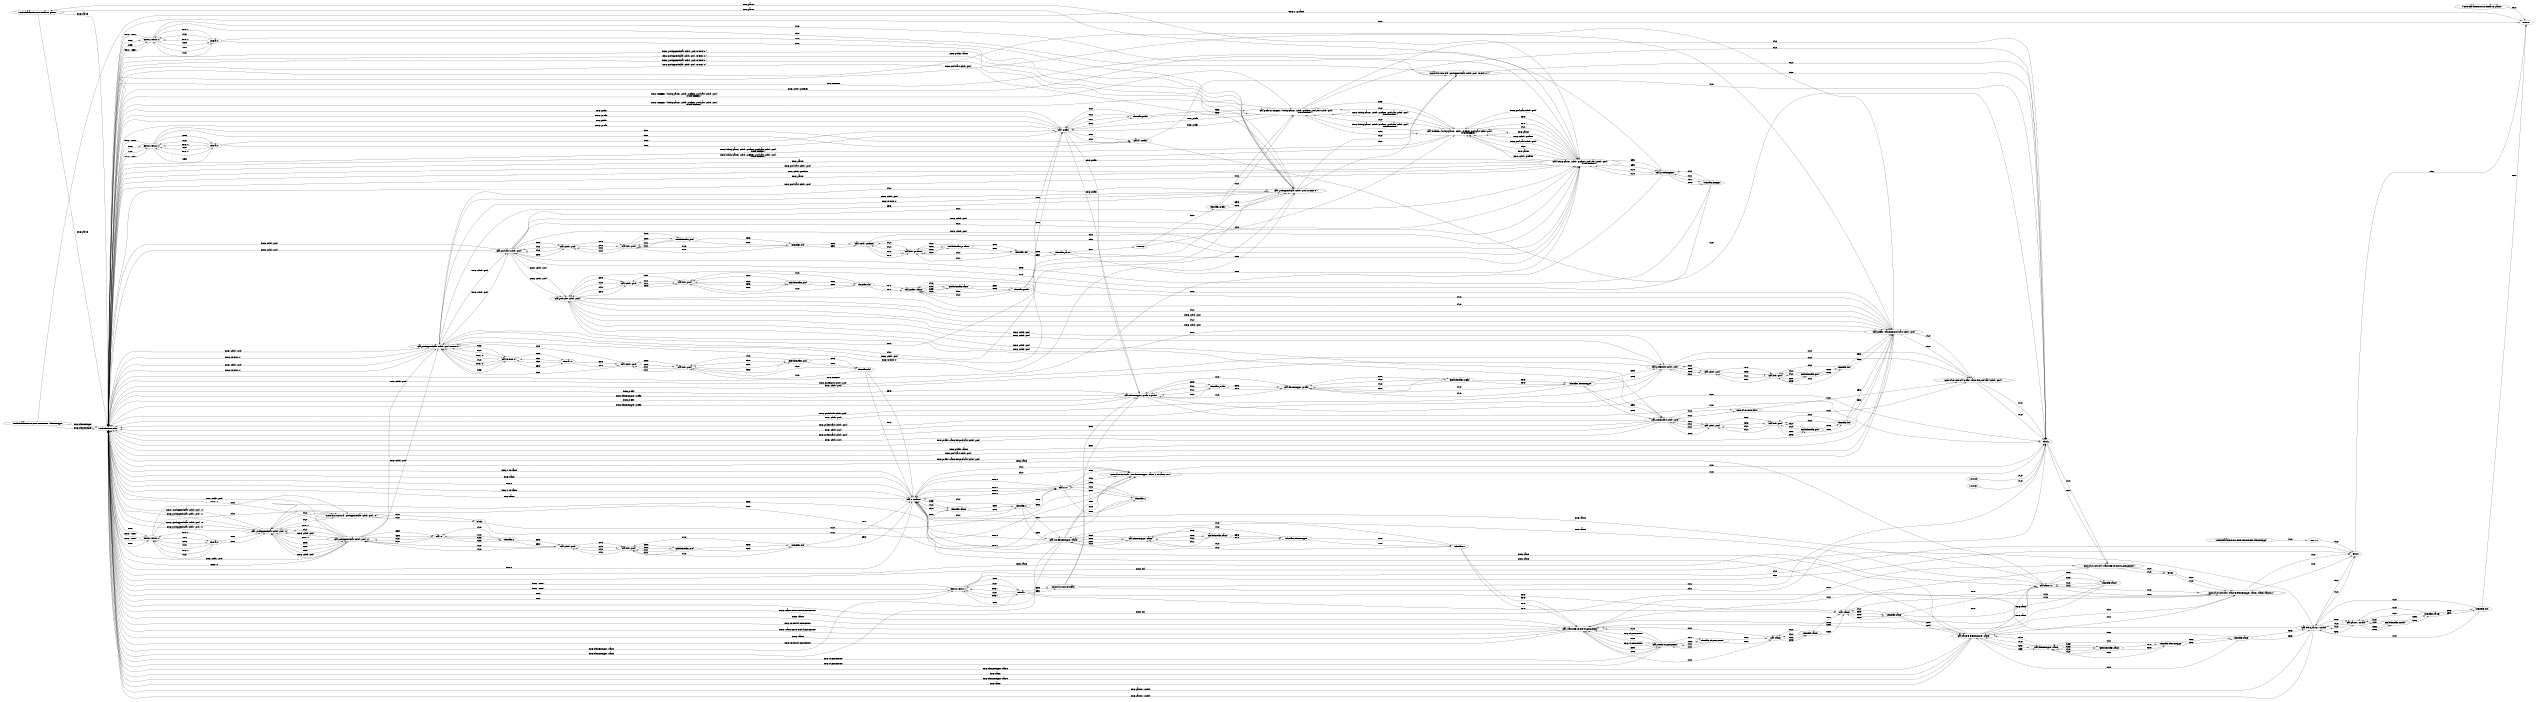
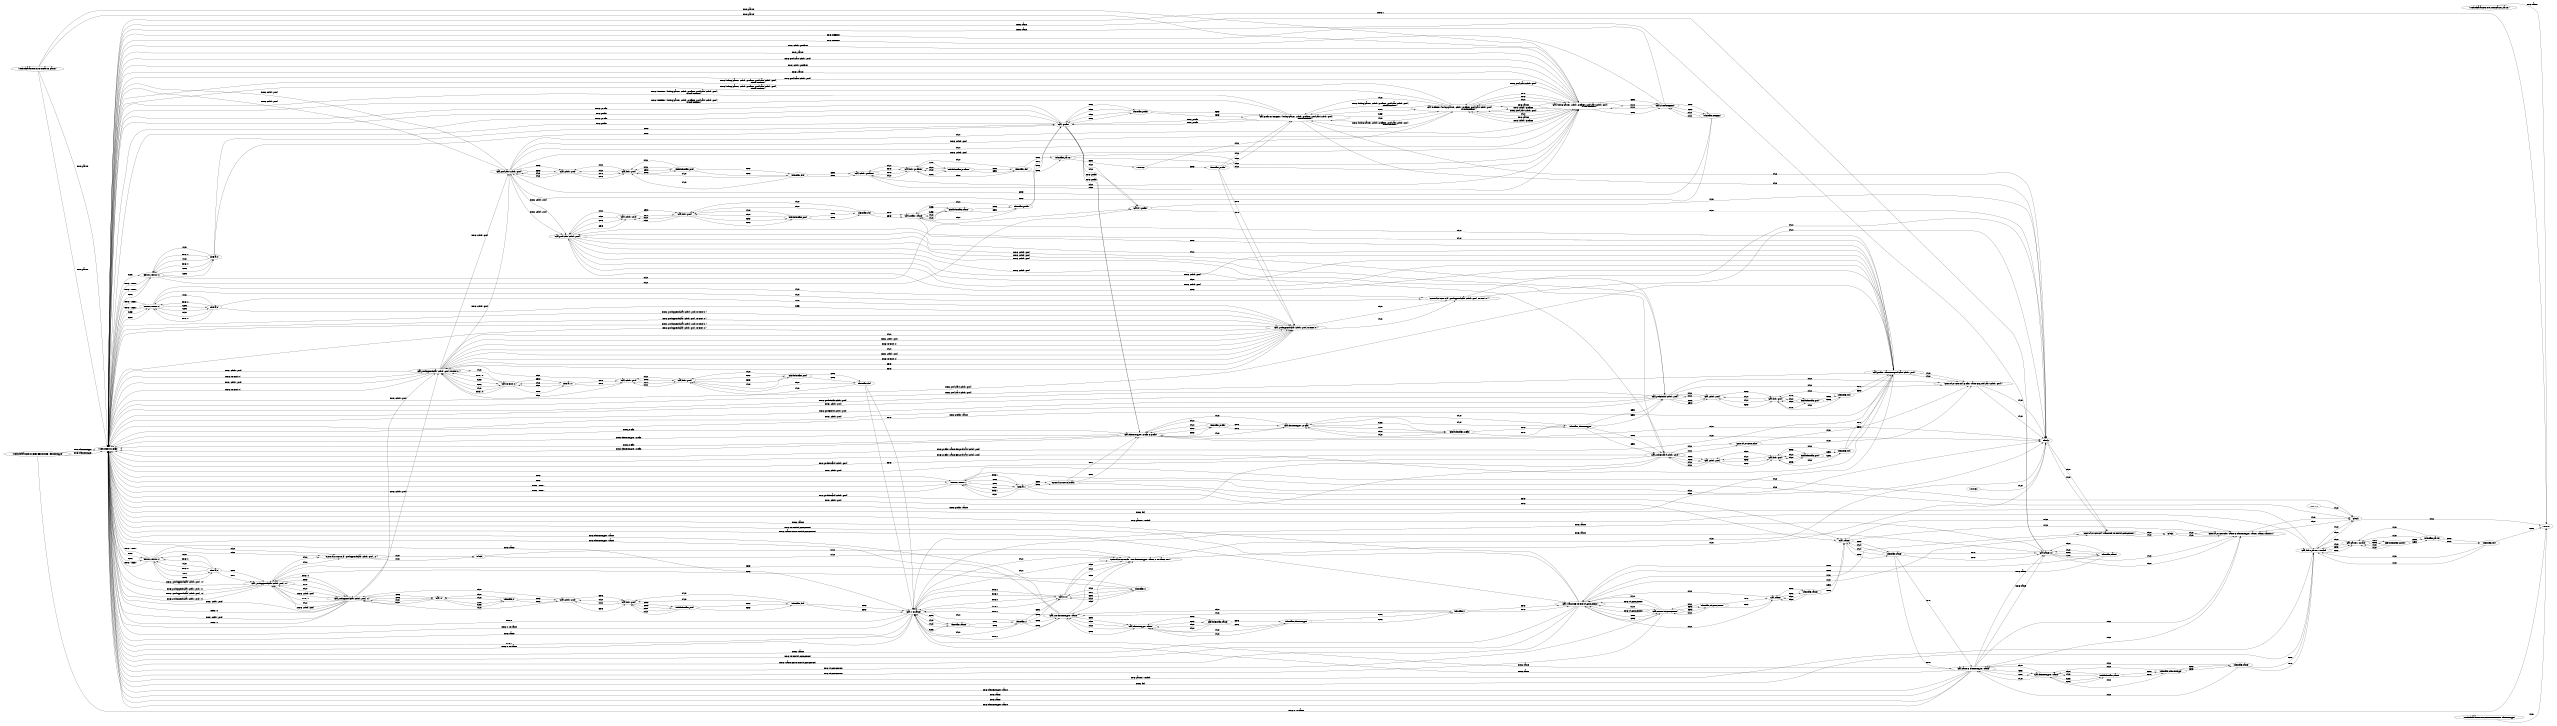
(2514, 8) -> (2532, 5)
(1381, 22) -> (1381, 13)
(1973, 479) -> none
(2291, 540) -> (2544, 644)
